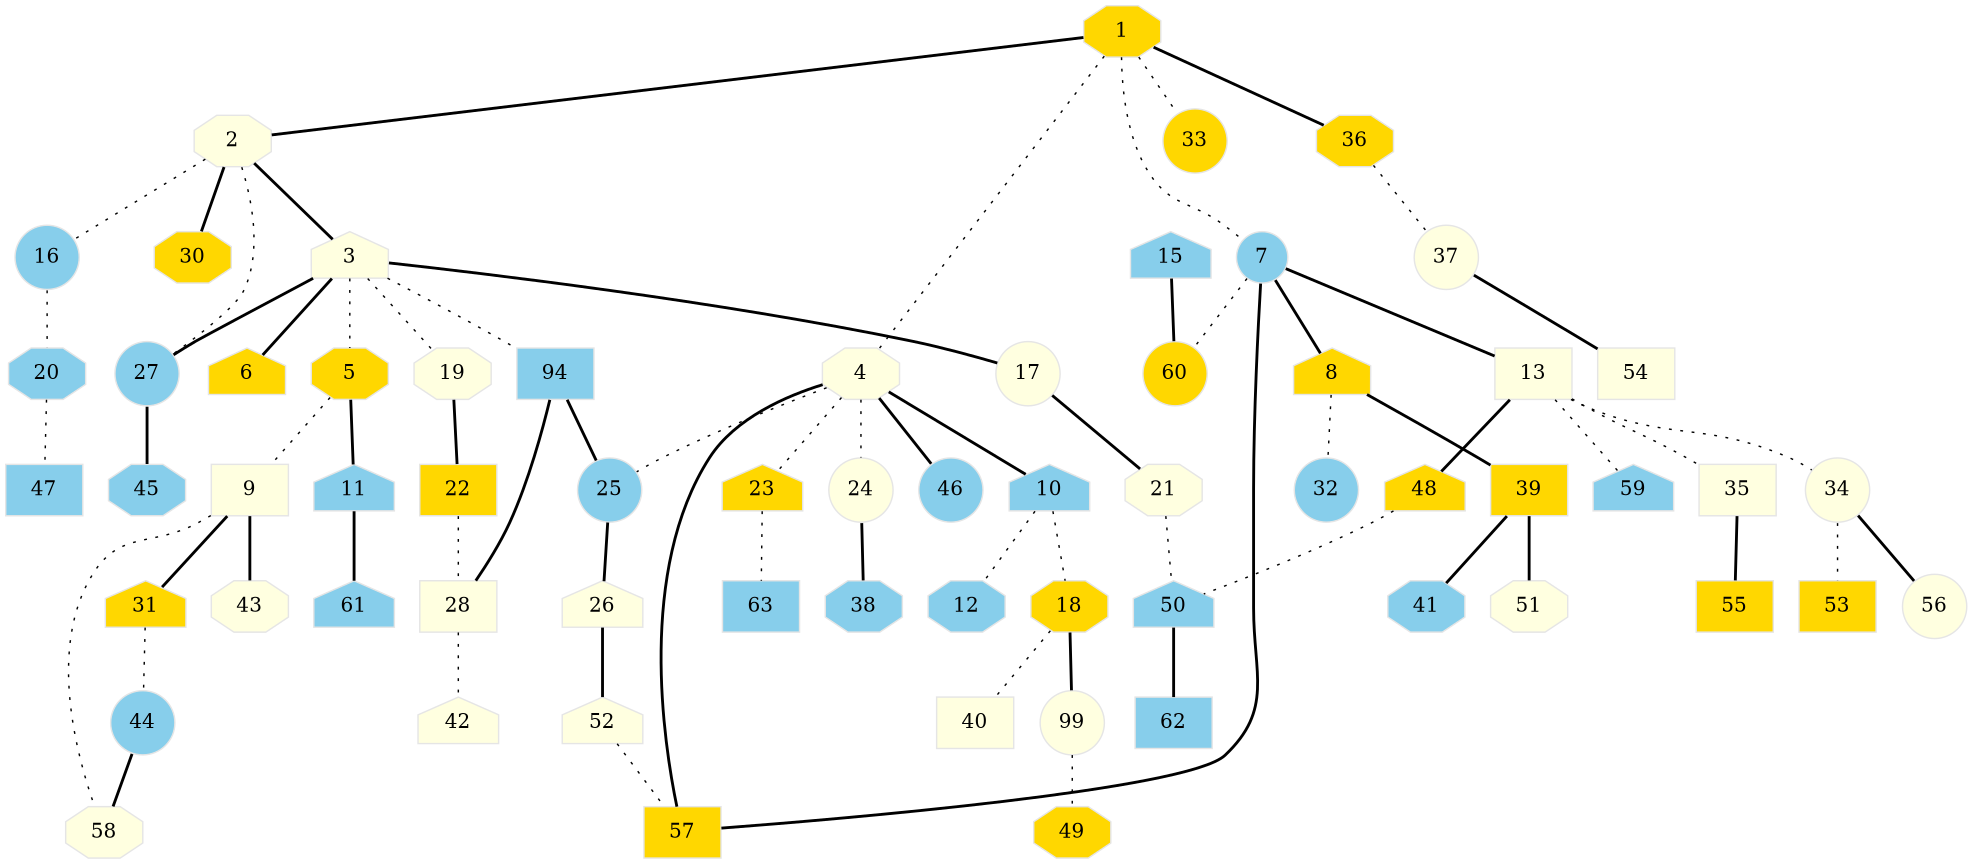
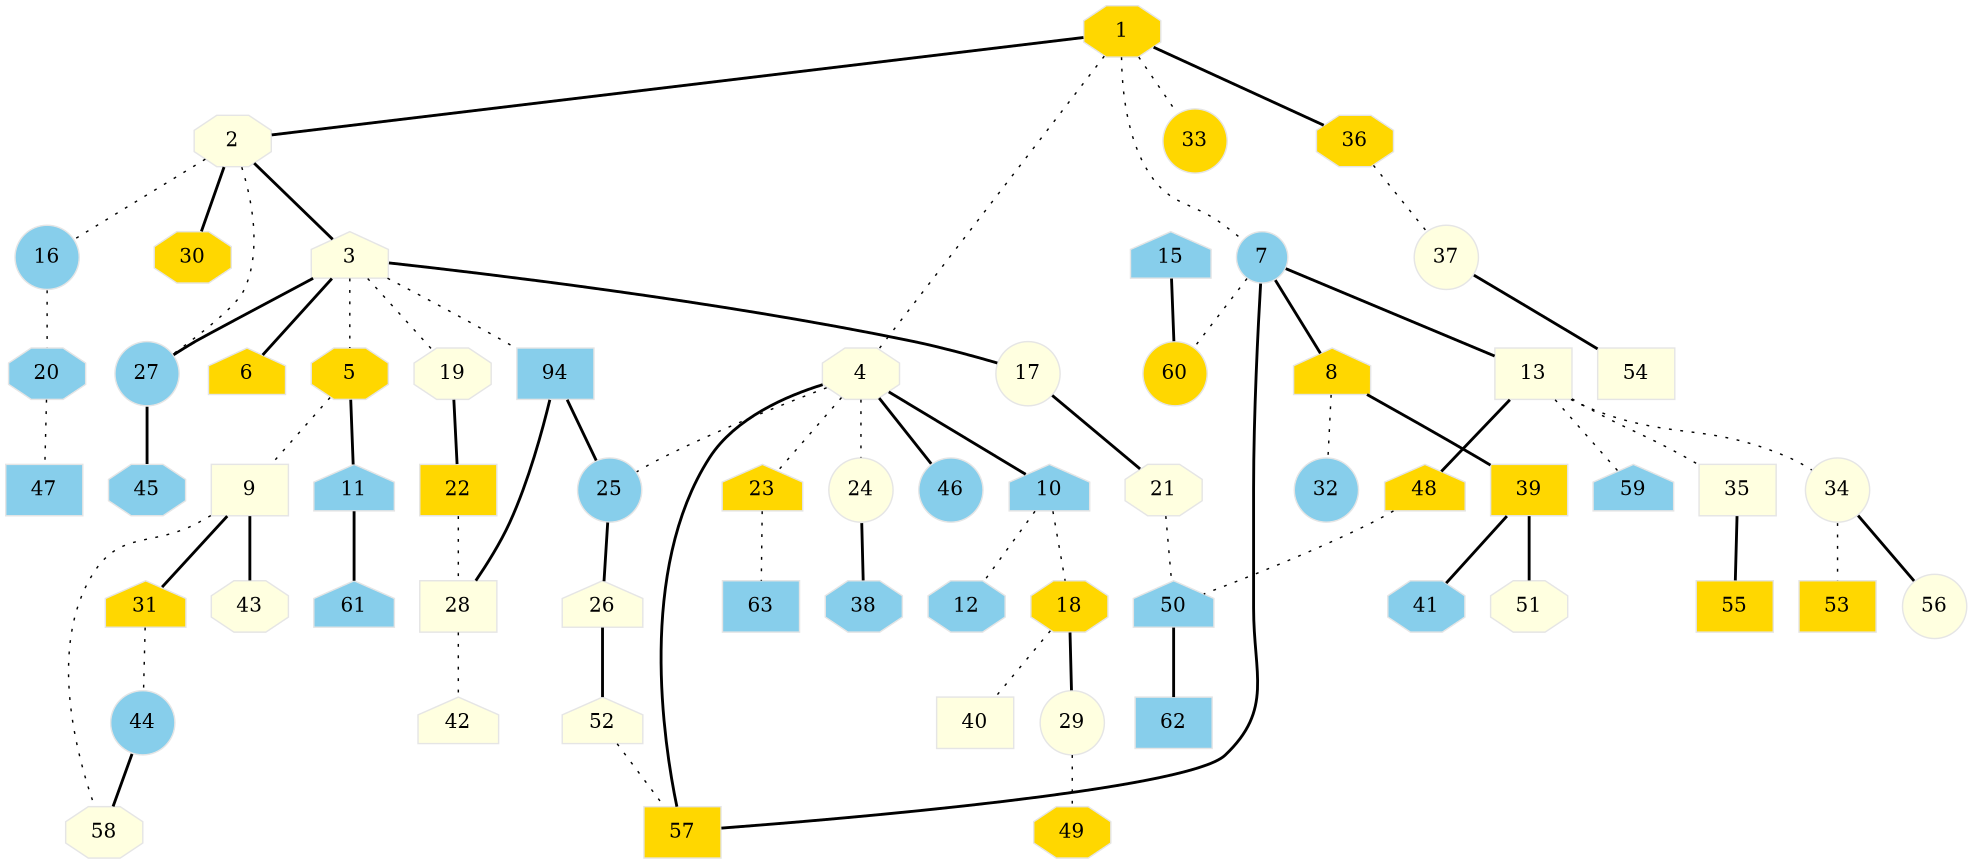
(1072, 723) -> (1072, 723)
